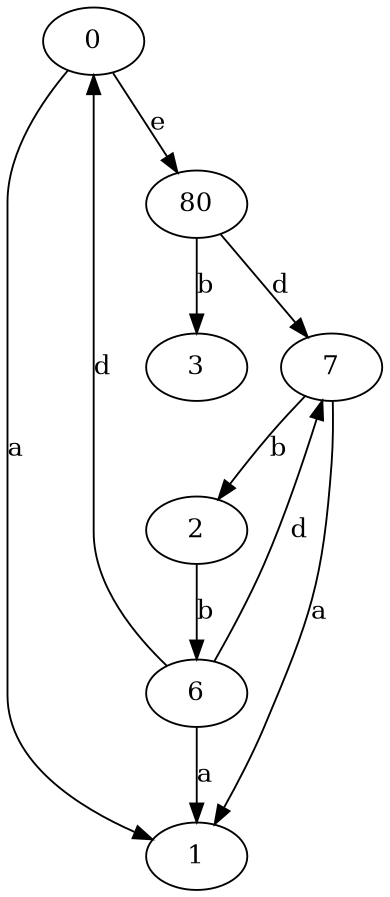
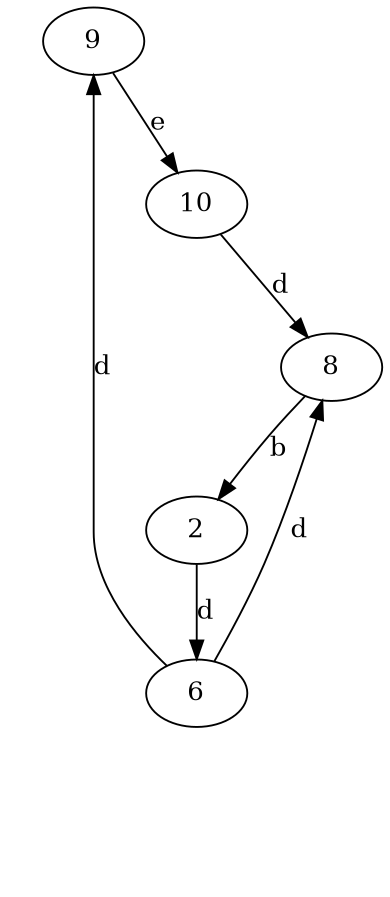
(94, 41) -> (94, 41)
(197, 204) -> (197, 204)
(197, 367) -> none
(332, 367) -> (332, 367)
(206, 612) -> (206, 612)
(197, 856) -> none
